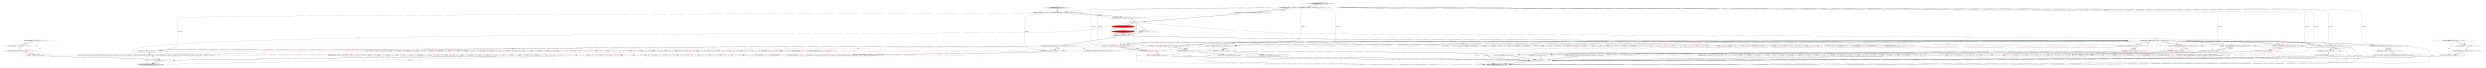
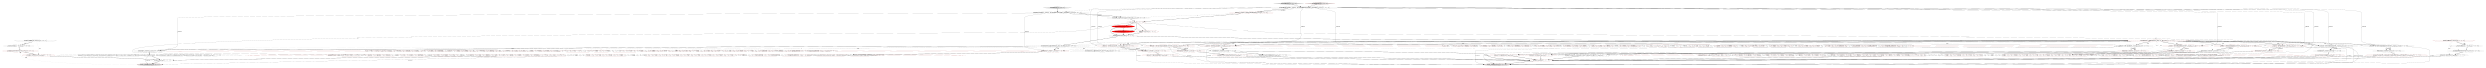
none -> (1289, 4)
(33, 48) -> (77, 63)
